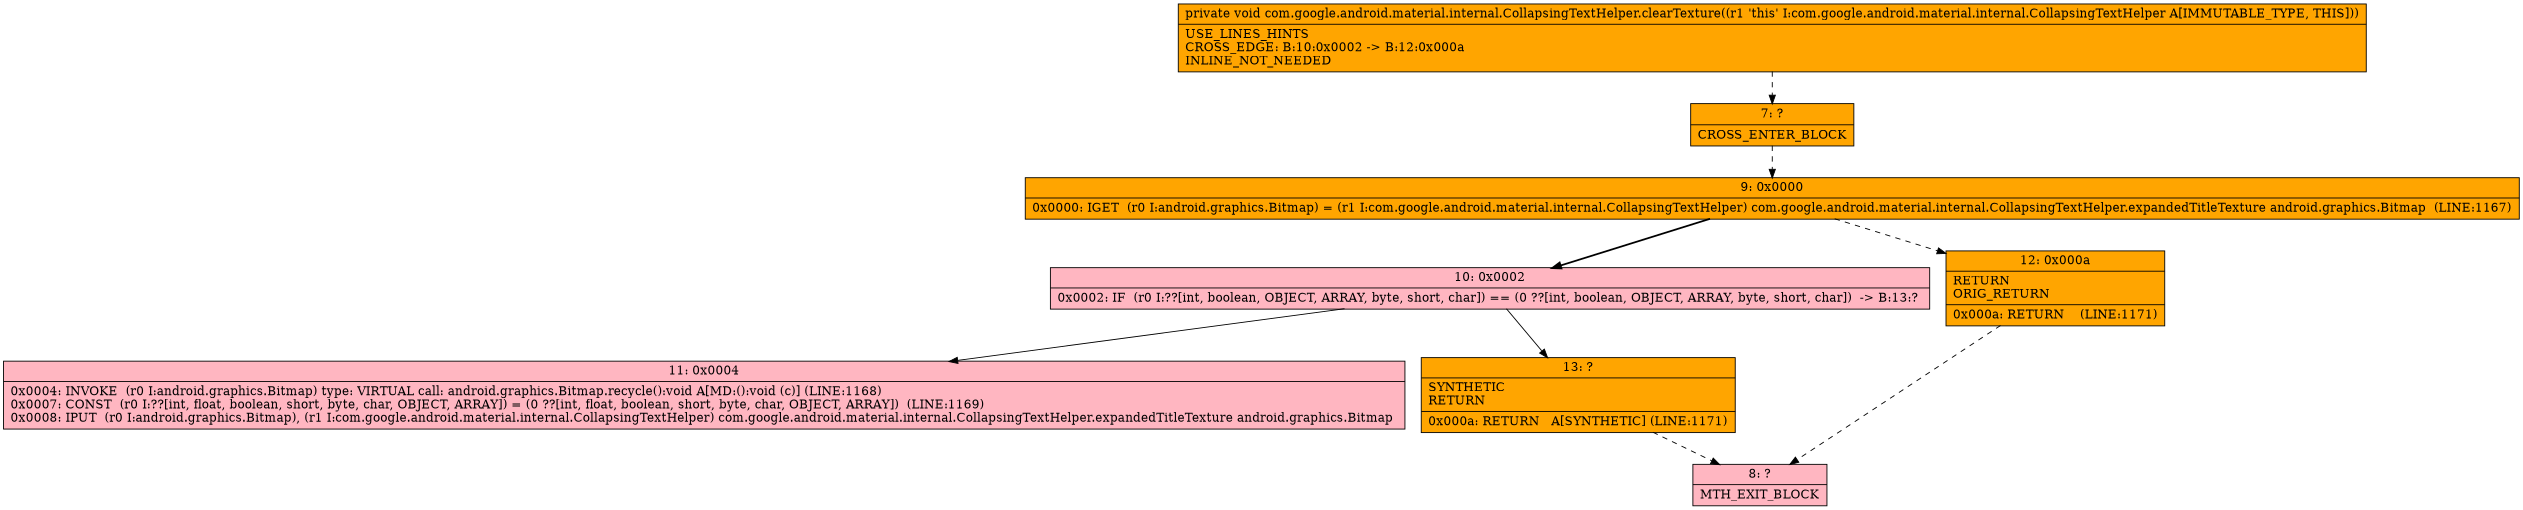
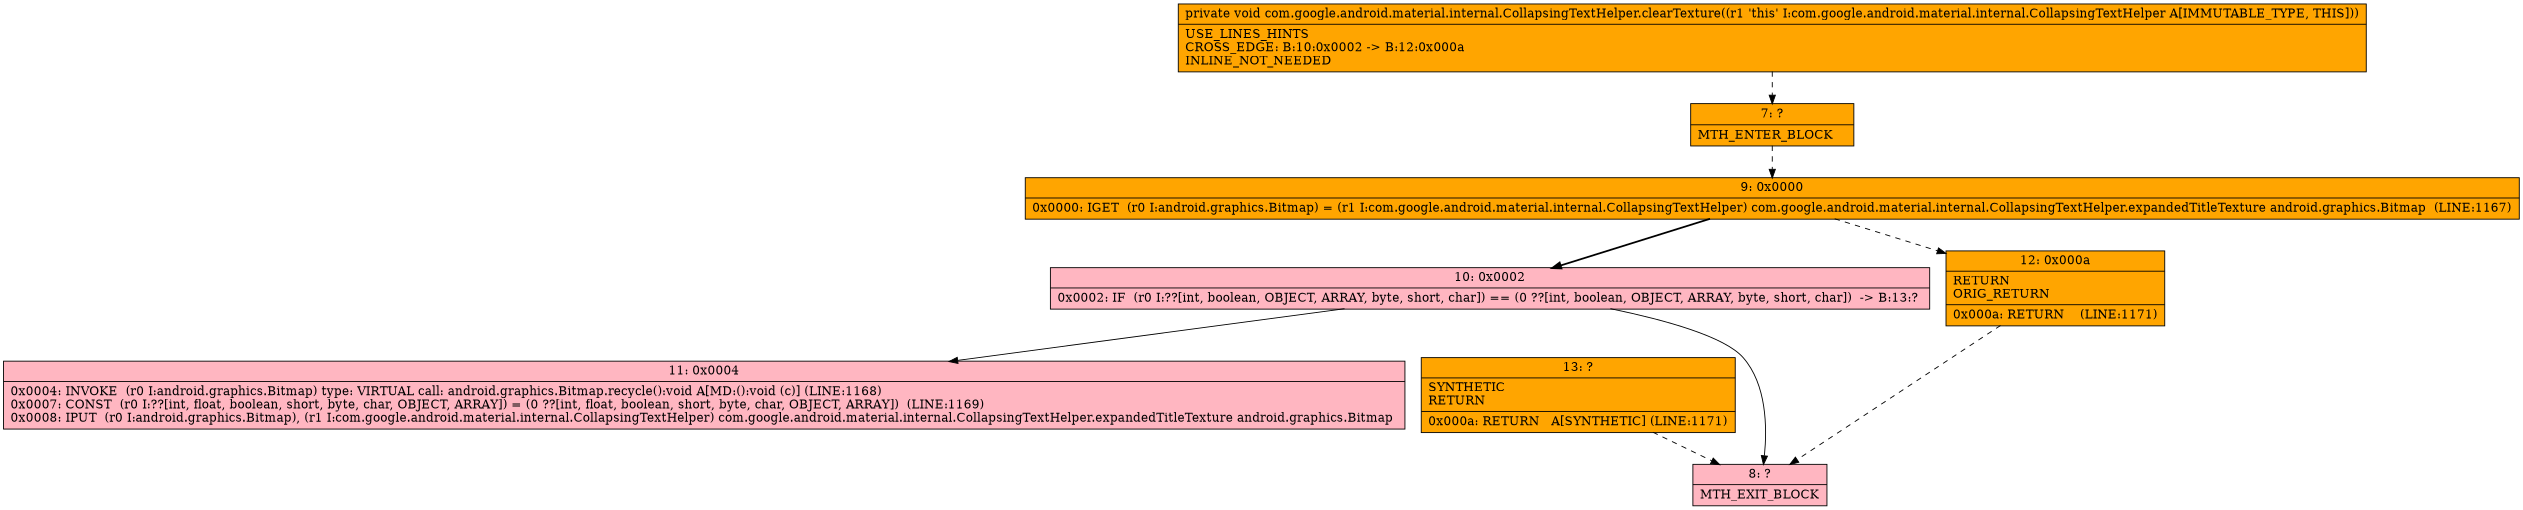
(1772, 135) -> (1766, 135)
(1524, 330) -> (1727, 346)
